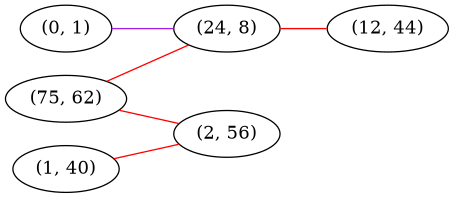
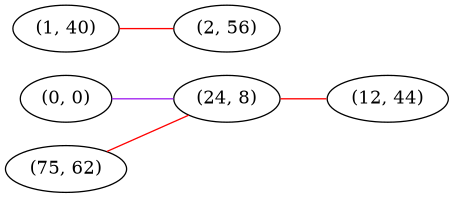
(66, 29) -> (66, 99)
(149, 117) -> none
